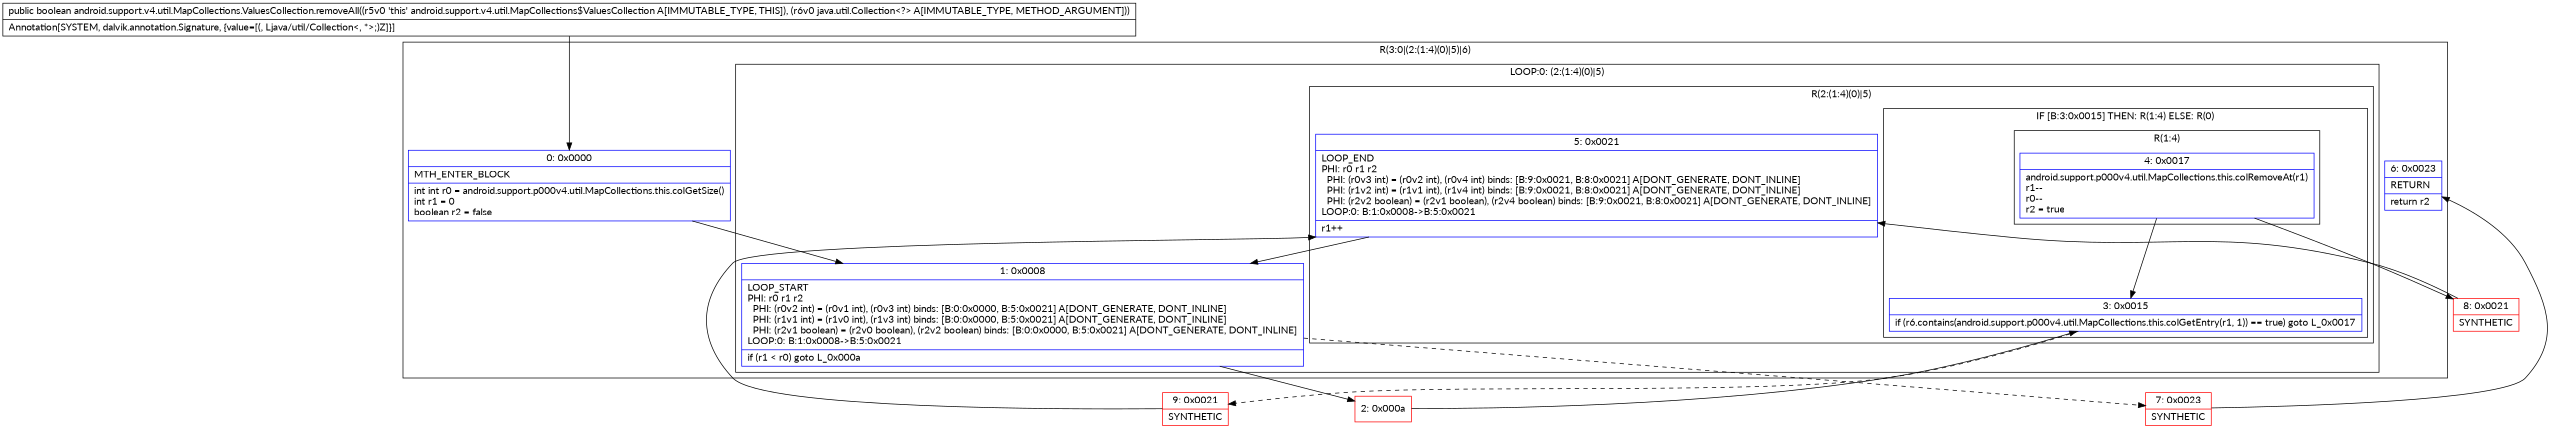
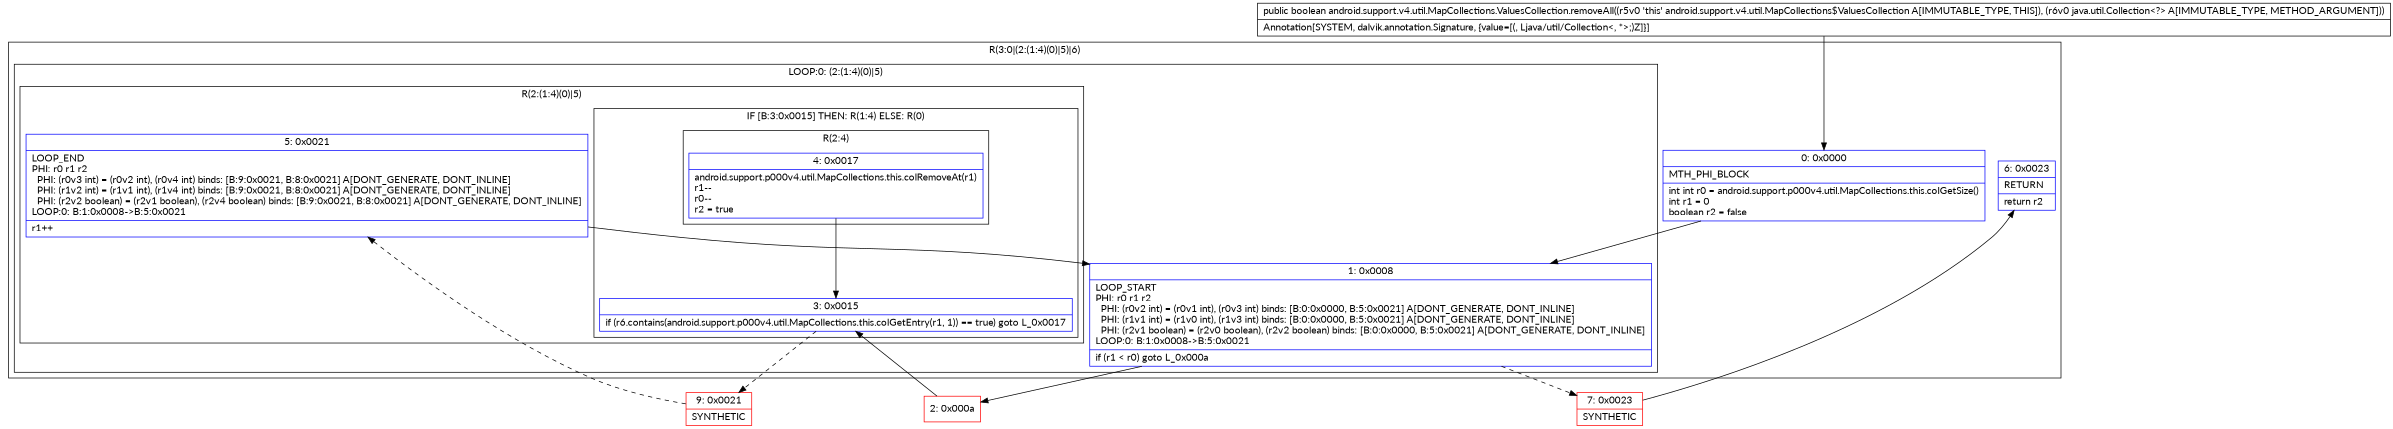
(2167, 139) -> (836, 139)
(462, 175) -> (1709, 175)
(720, 280) -> (513, 337)
(2486, 315) -> none
